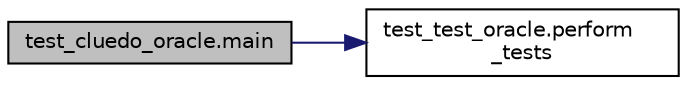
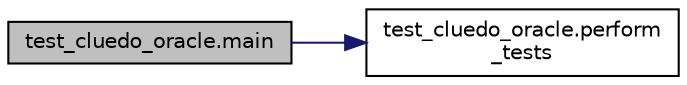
(523, 43) -> (523, 43)
